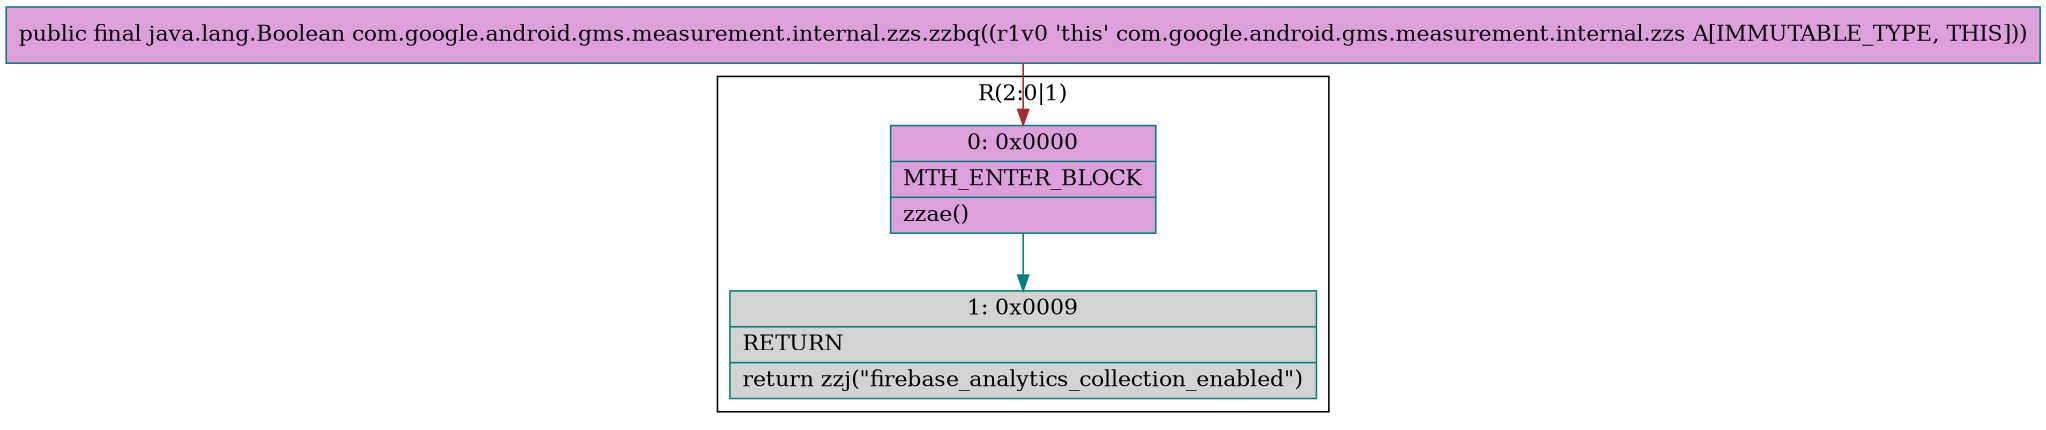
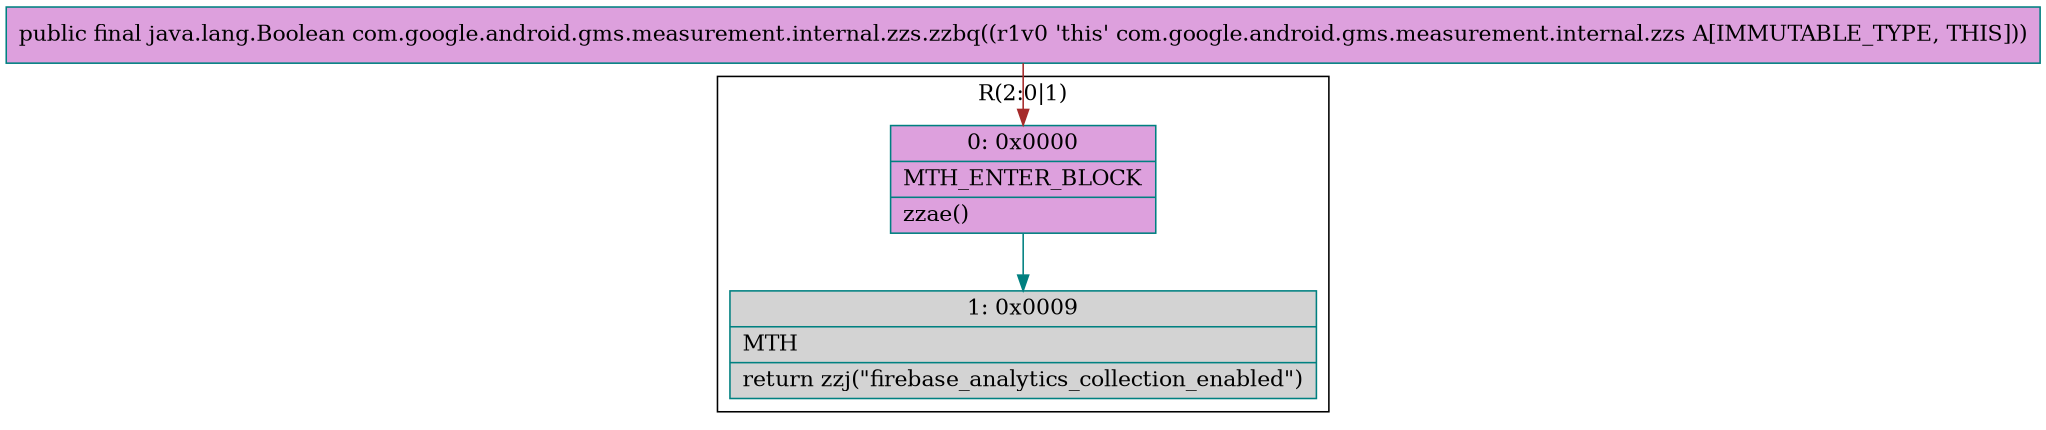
(793, 344) -> (771, 344)
